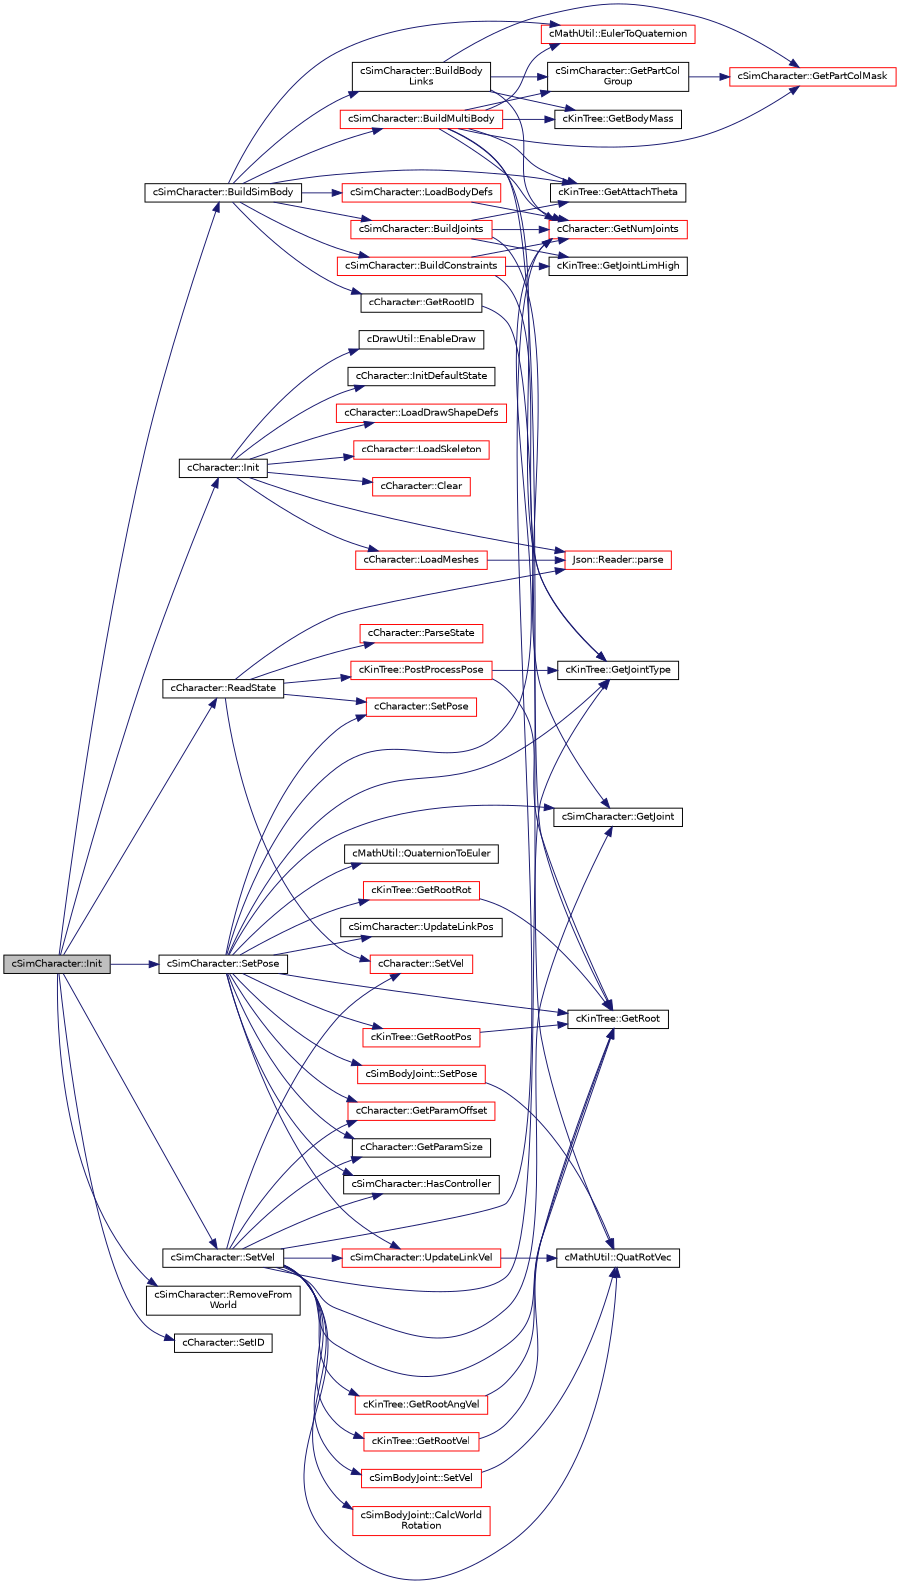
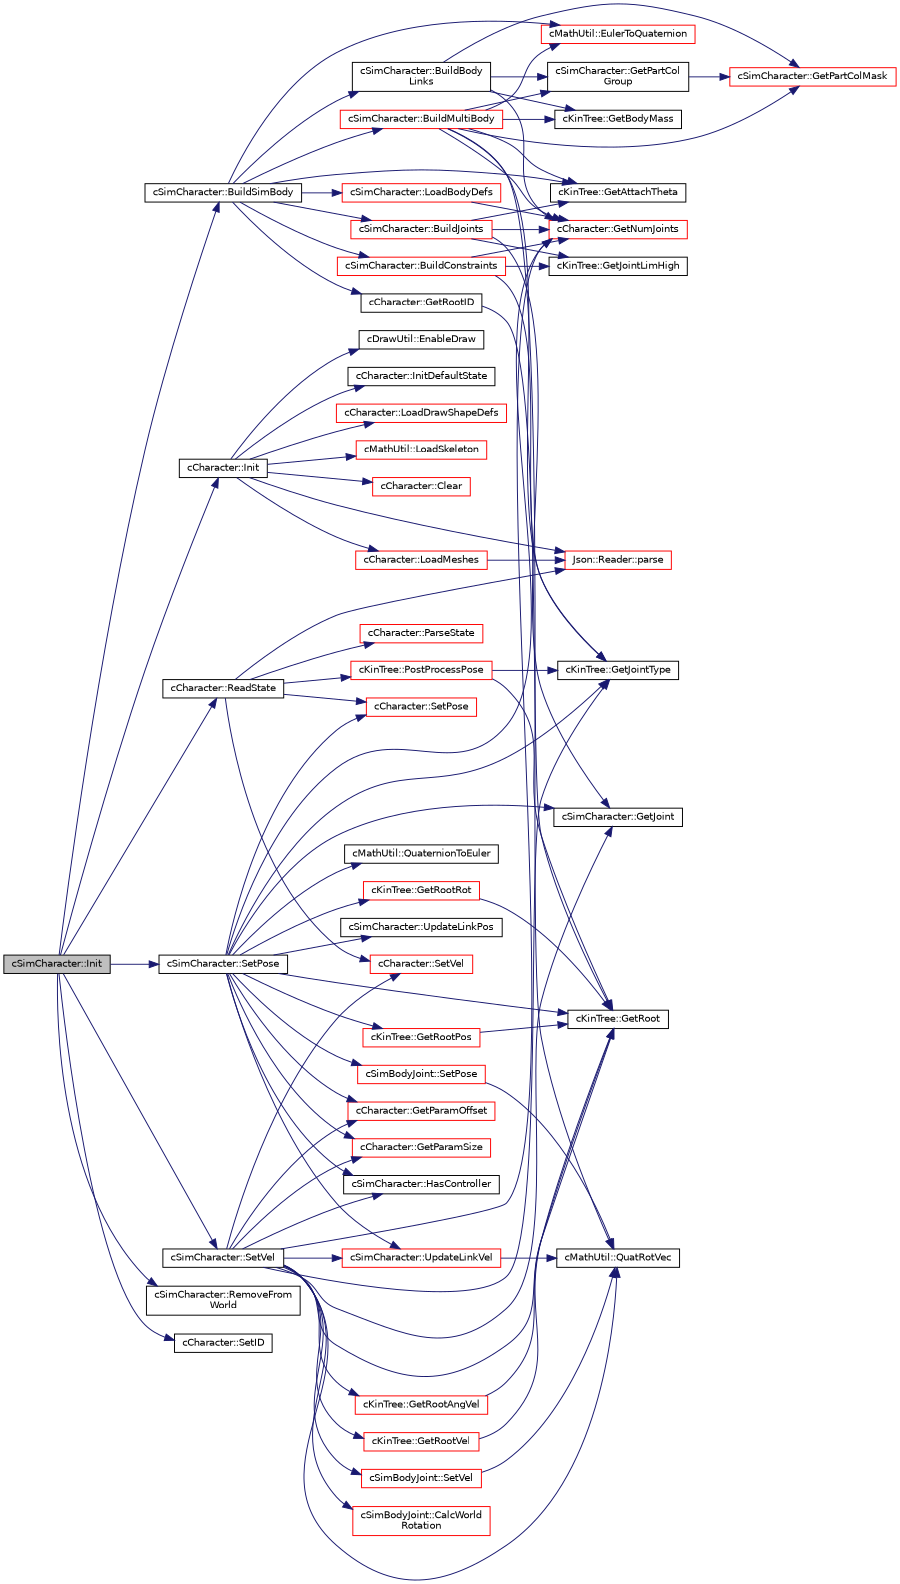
(421, 450) -> (421, 450)
(421, 1148) -> (421, 1148)
